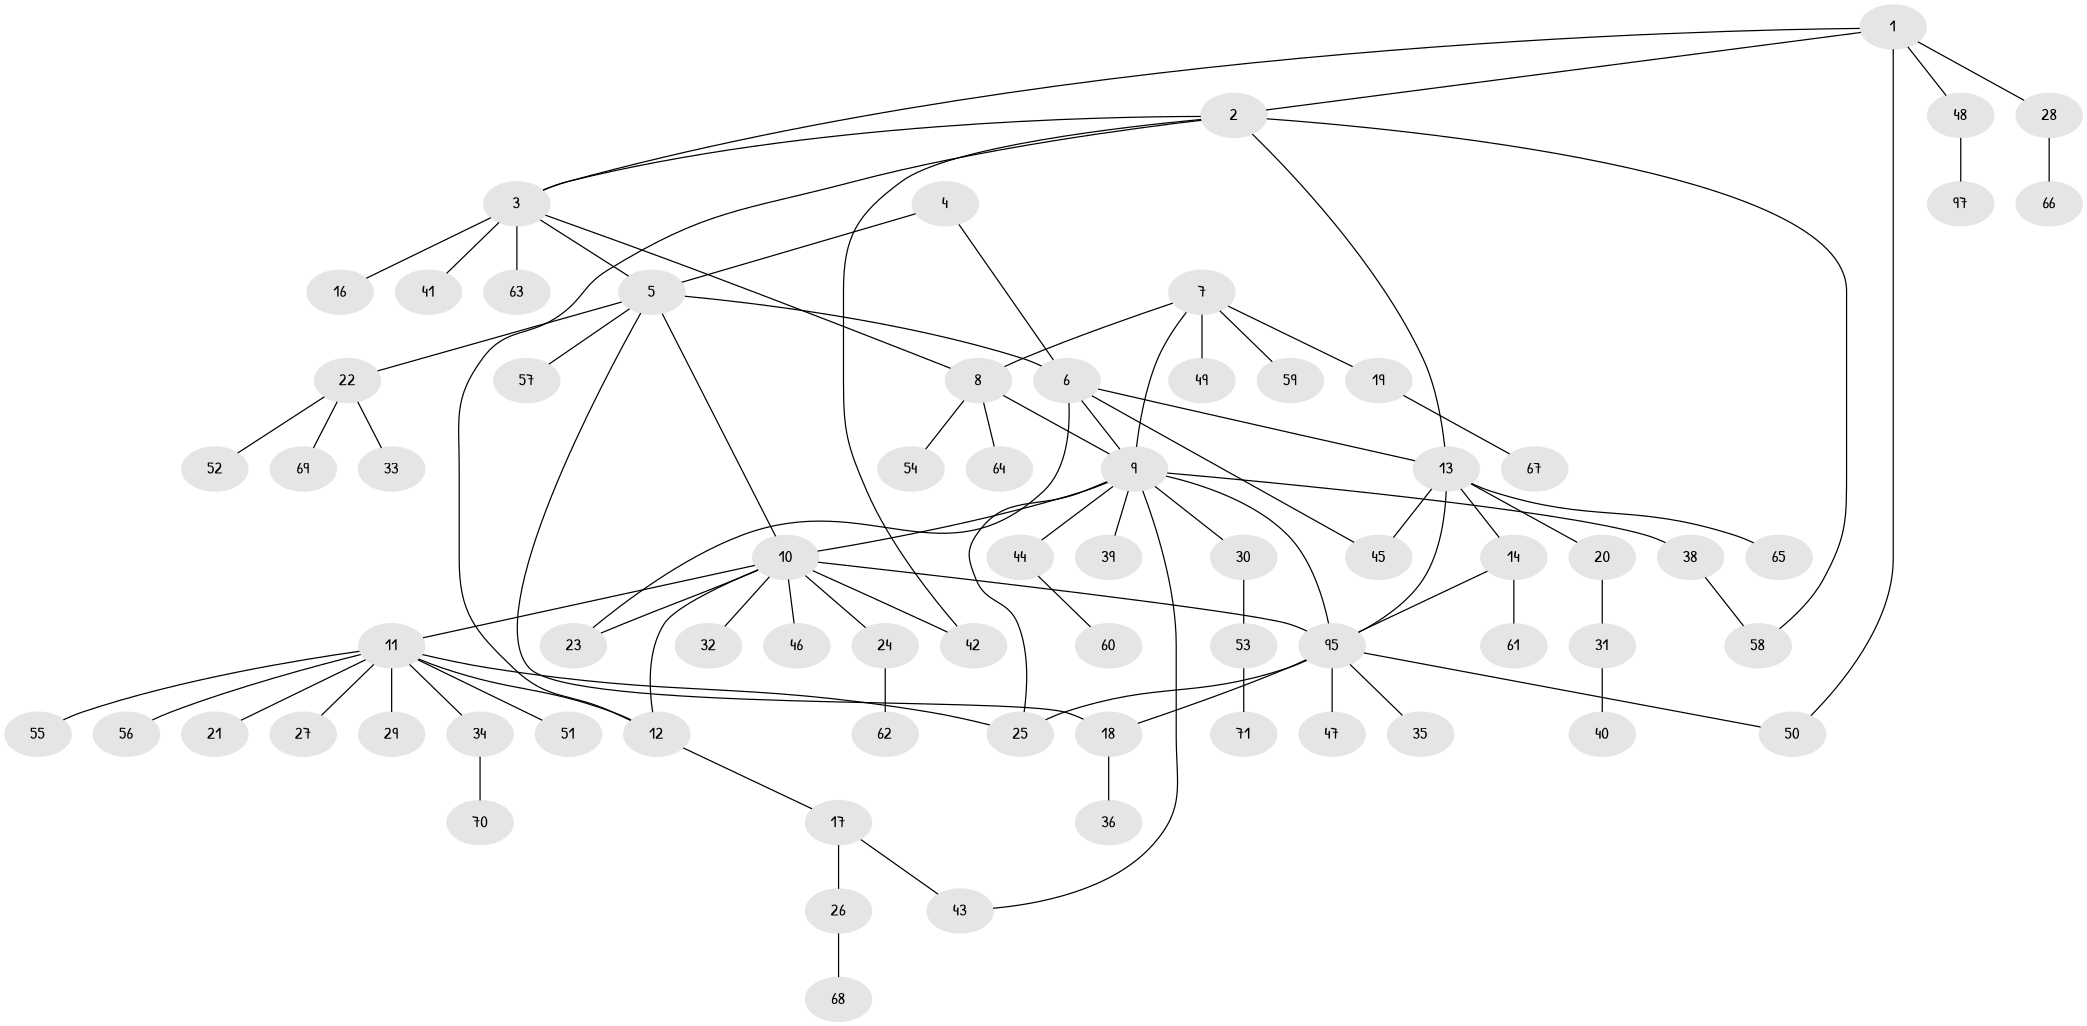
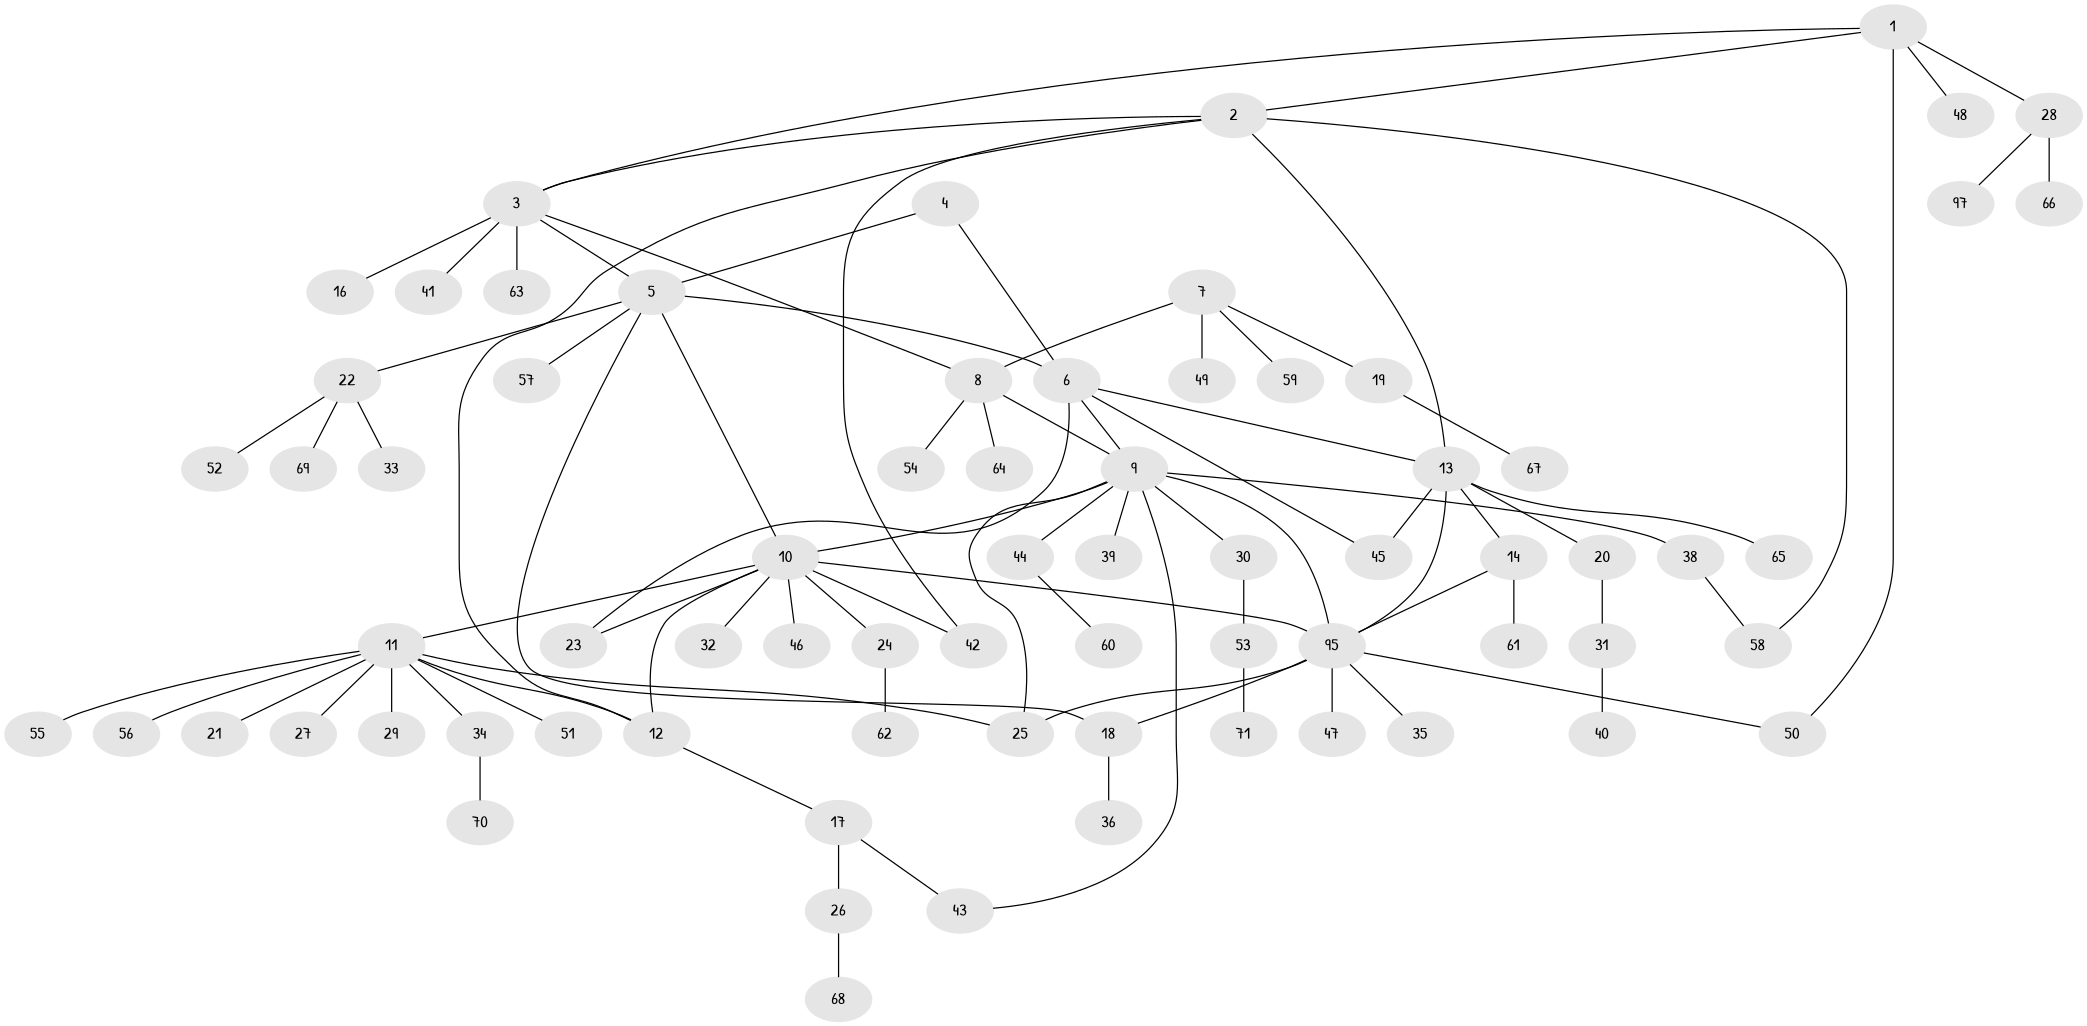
(1961, 160) -> (2005, 159)
(1151, 376) -> none
